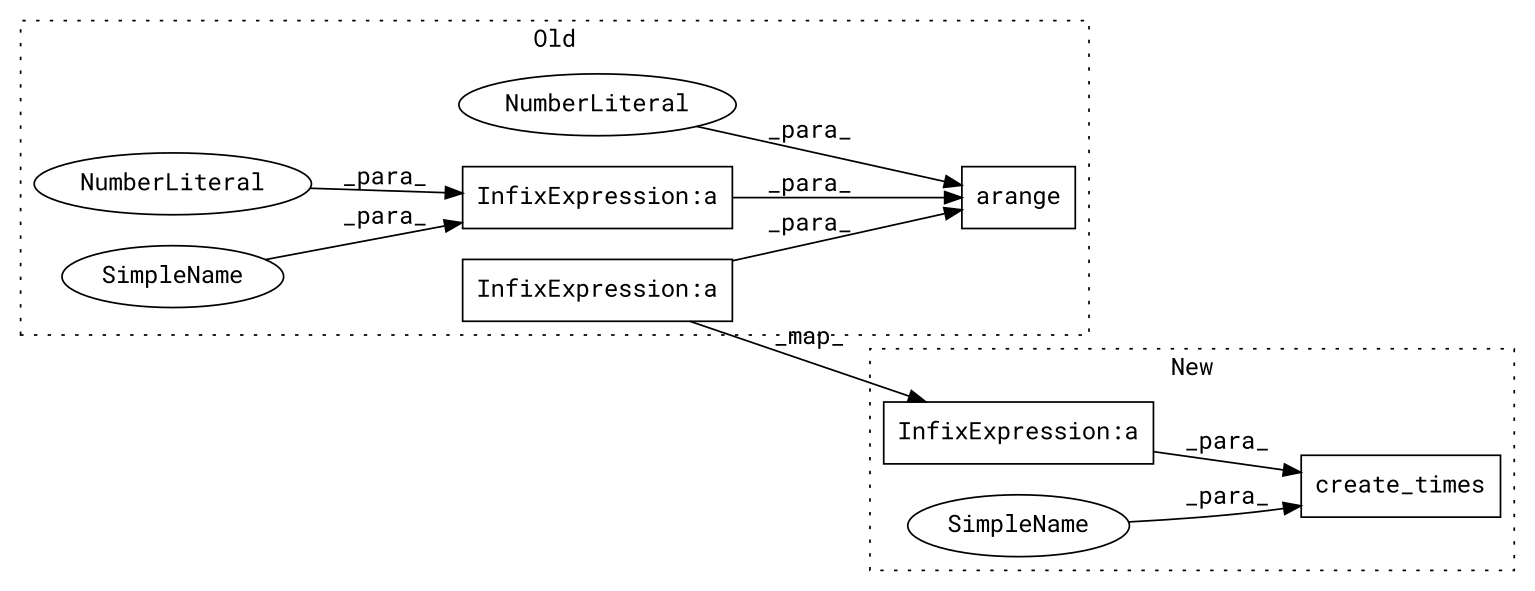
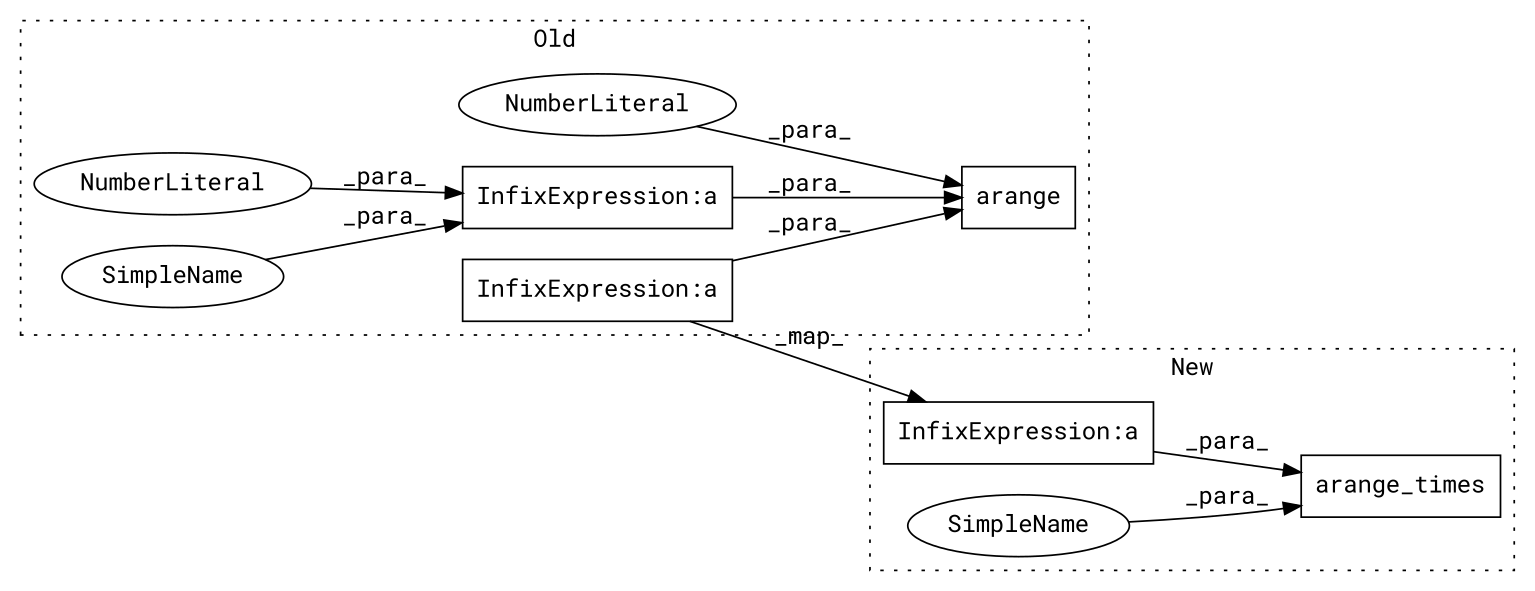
(1401, 486) -> (1401, 486)
